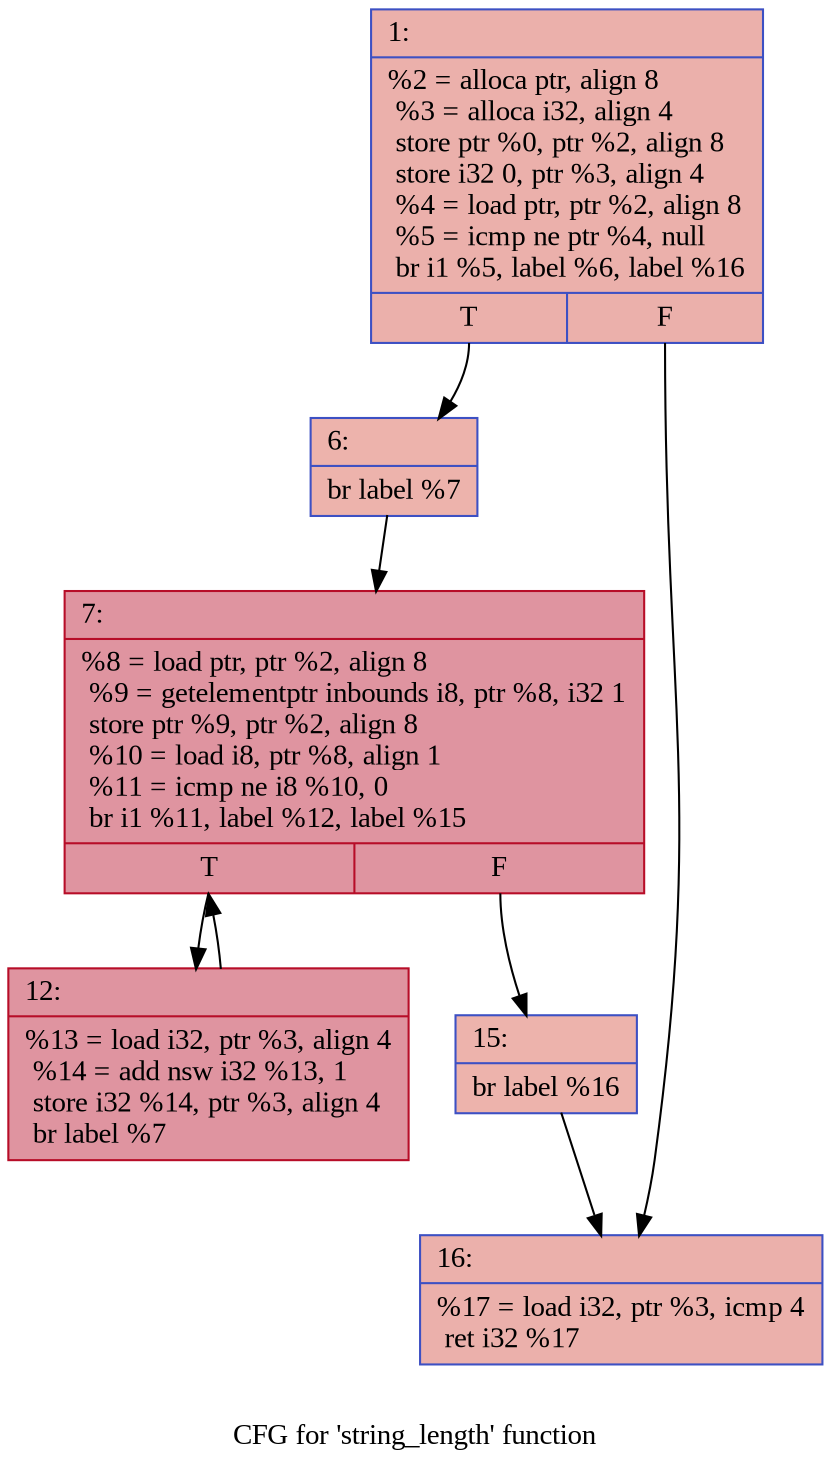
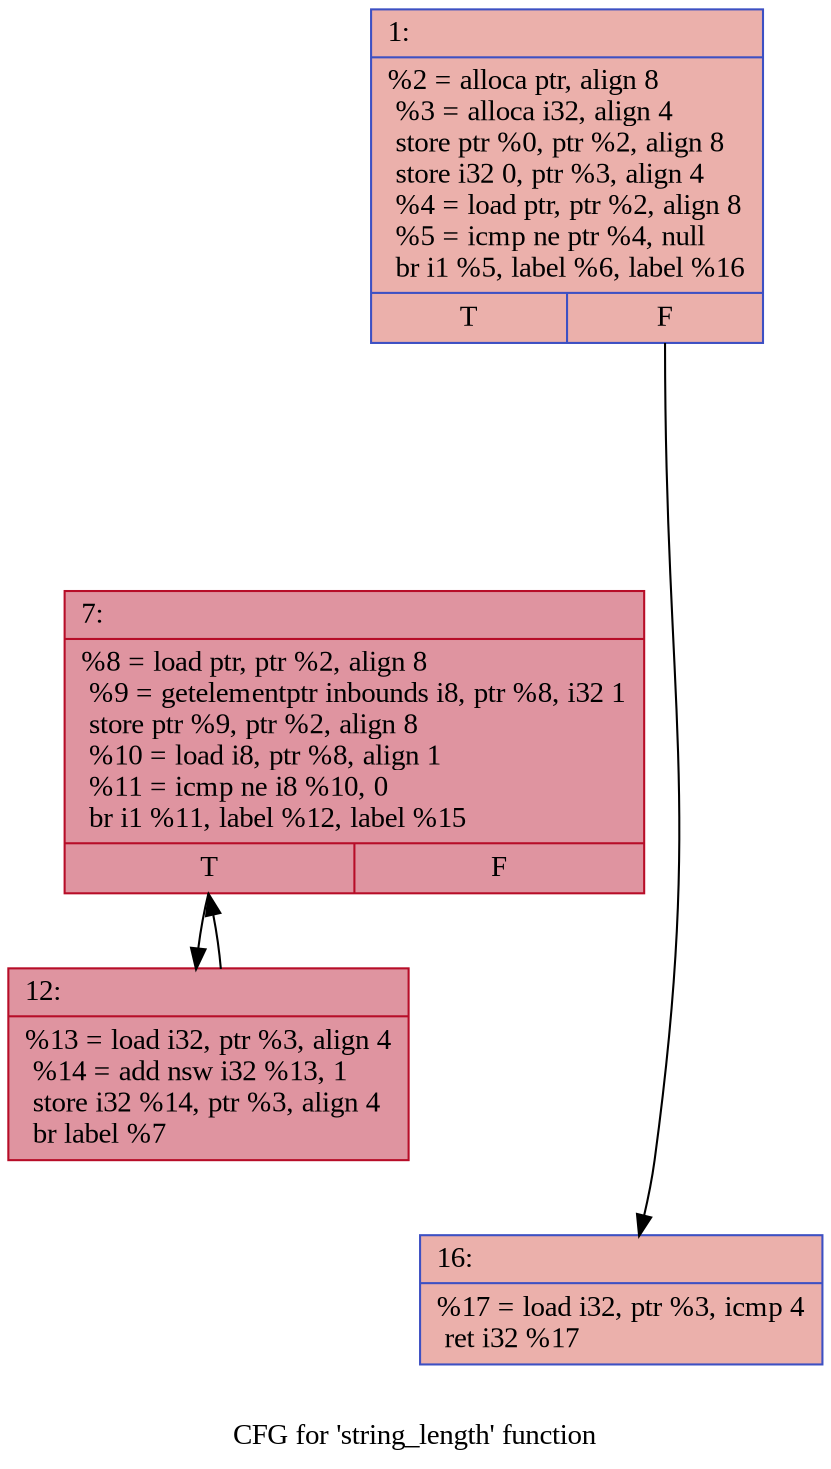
(394, 467) -> none
(546, 1064) -> none
